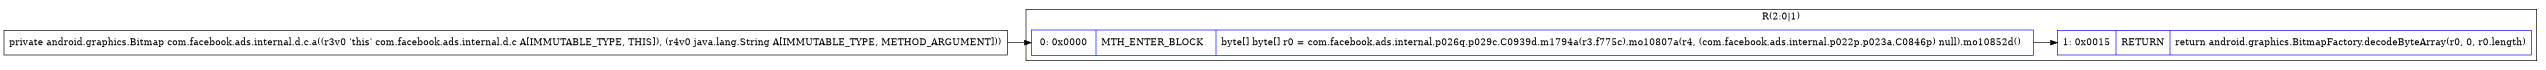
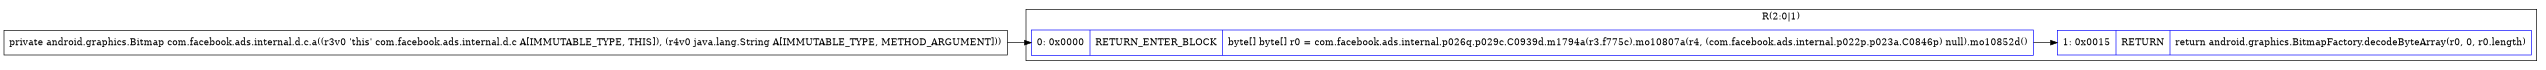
(1153, 42) -> (1156, 42)
